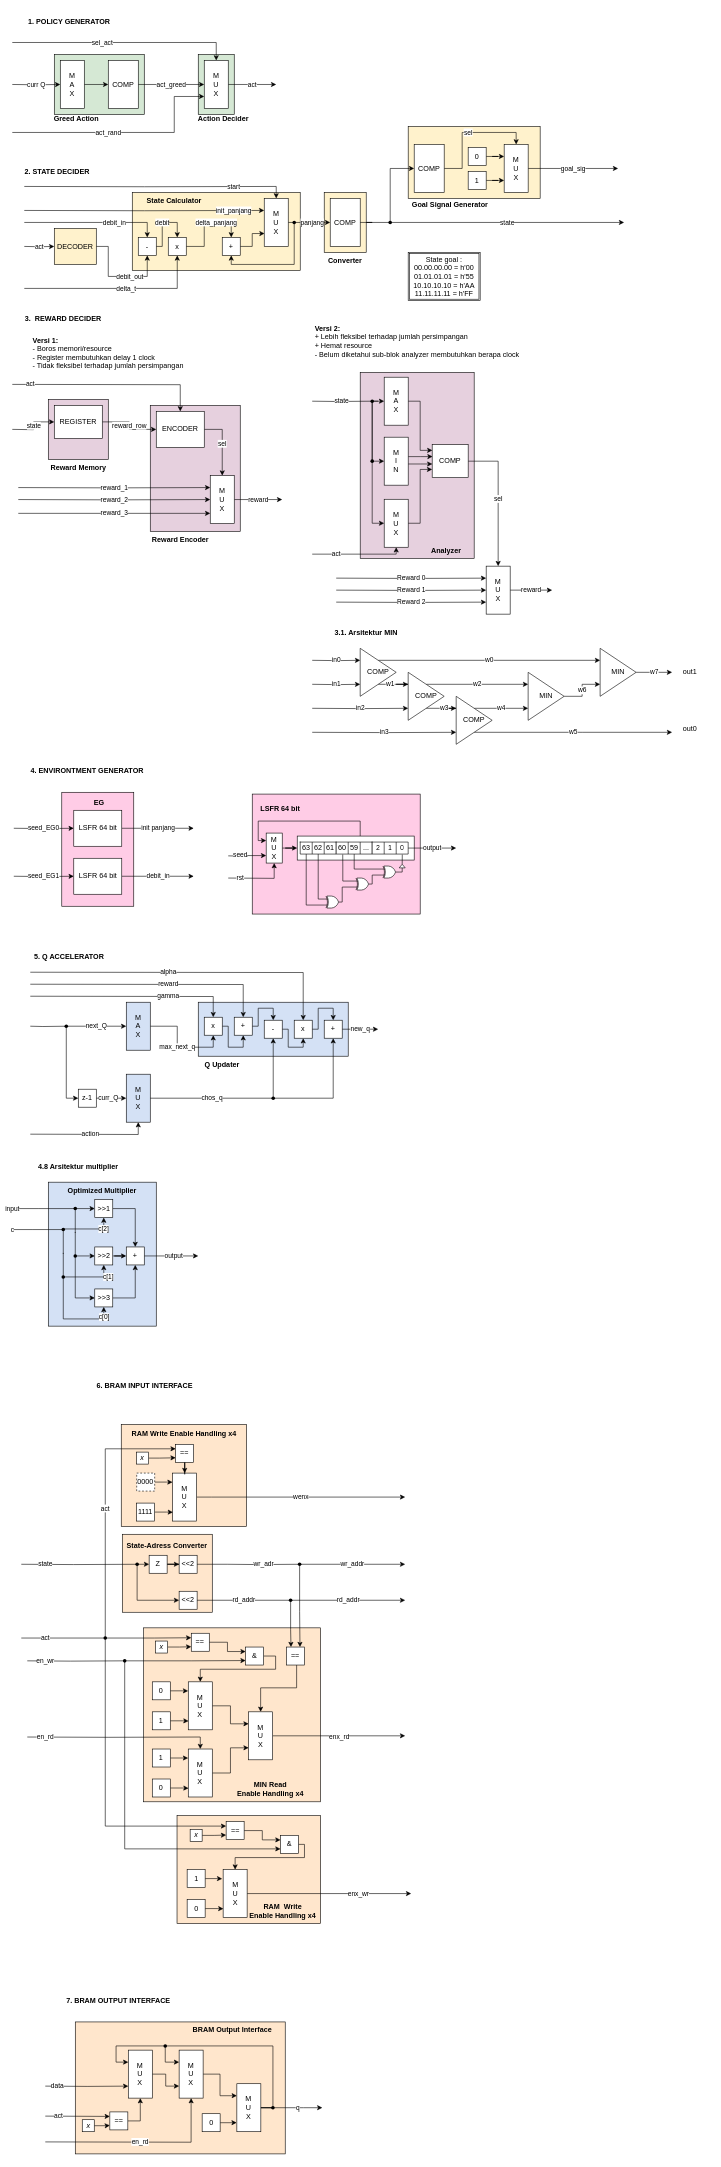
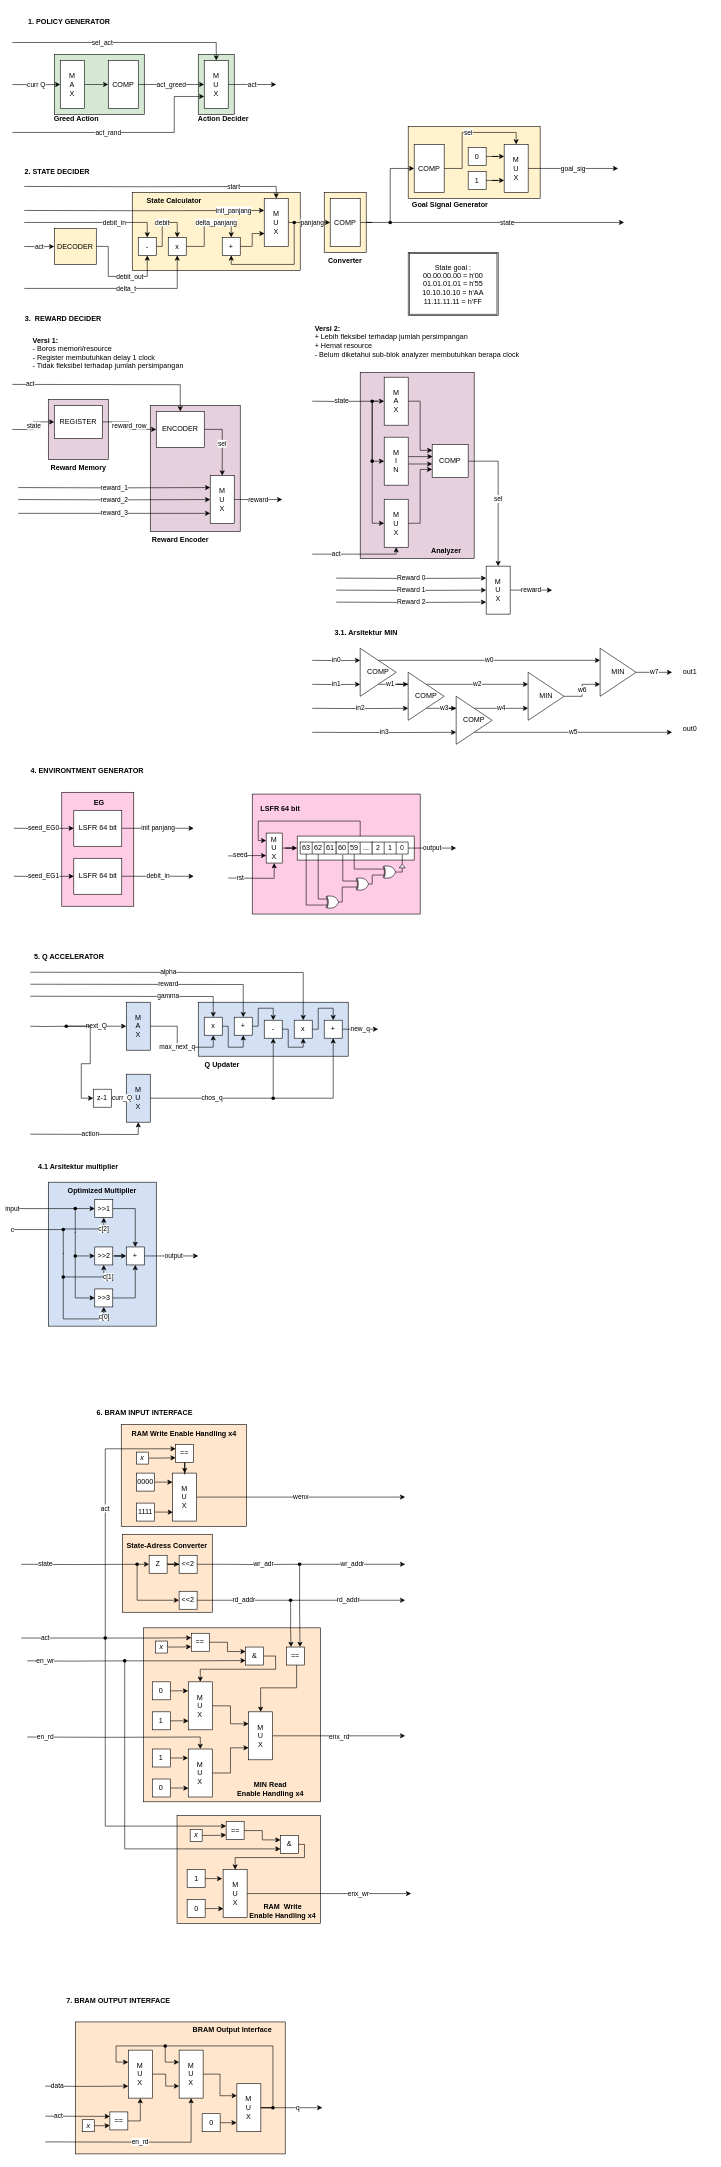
(444, 276) -> (453, 284)
(87, 1098) -> (102, 1098)
(78, 1167) -> (78, 1167)
(145, 1386) -> (145, 1413)
(146, 1482) -> (146, 1482)
